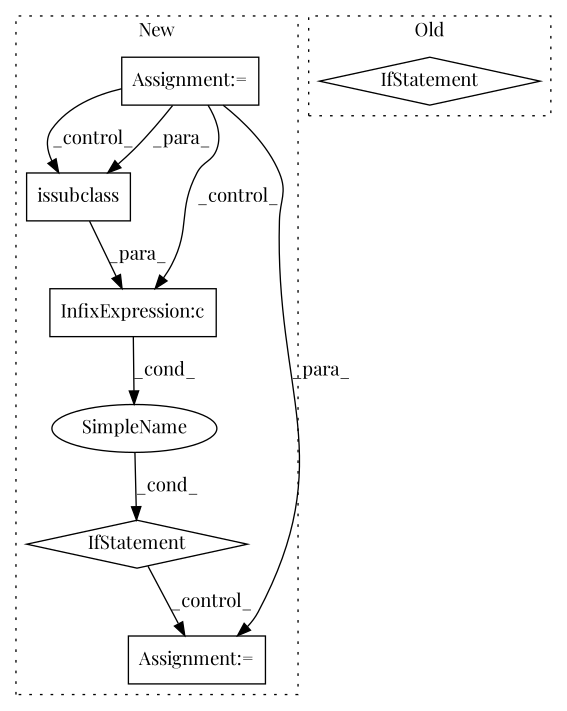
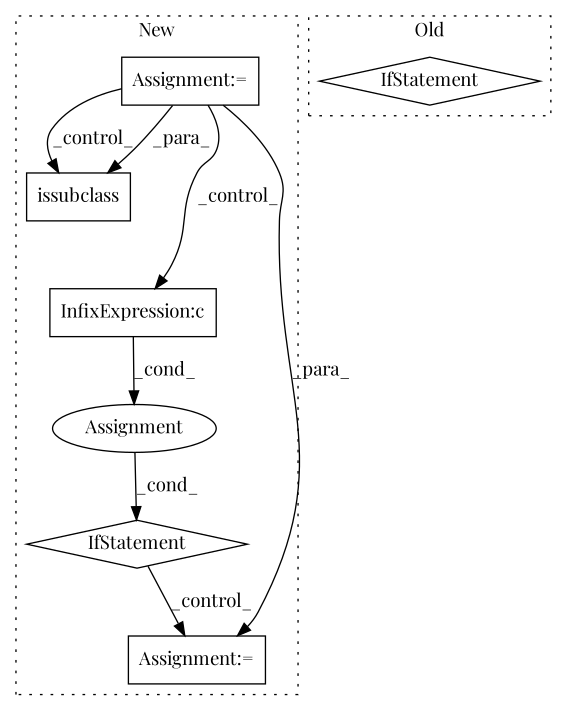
(103, 249) -> none
(134, 428) -> (134, 428)
